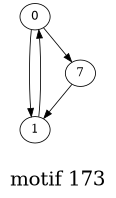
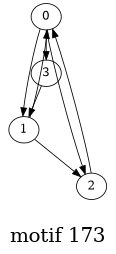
(80, 73) -> (46, 73)
none -> (92, 186)
